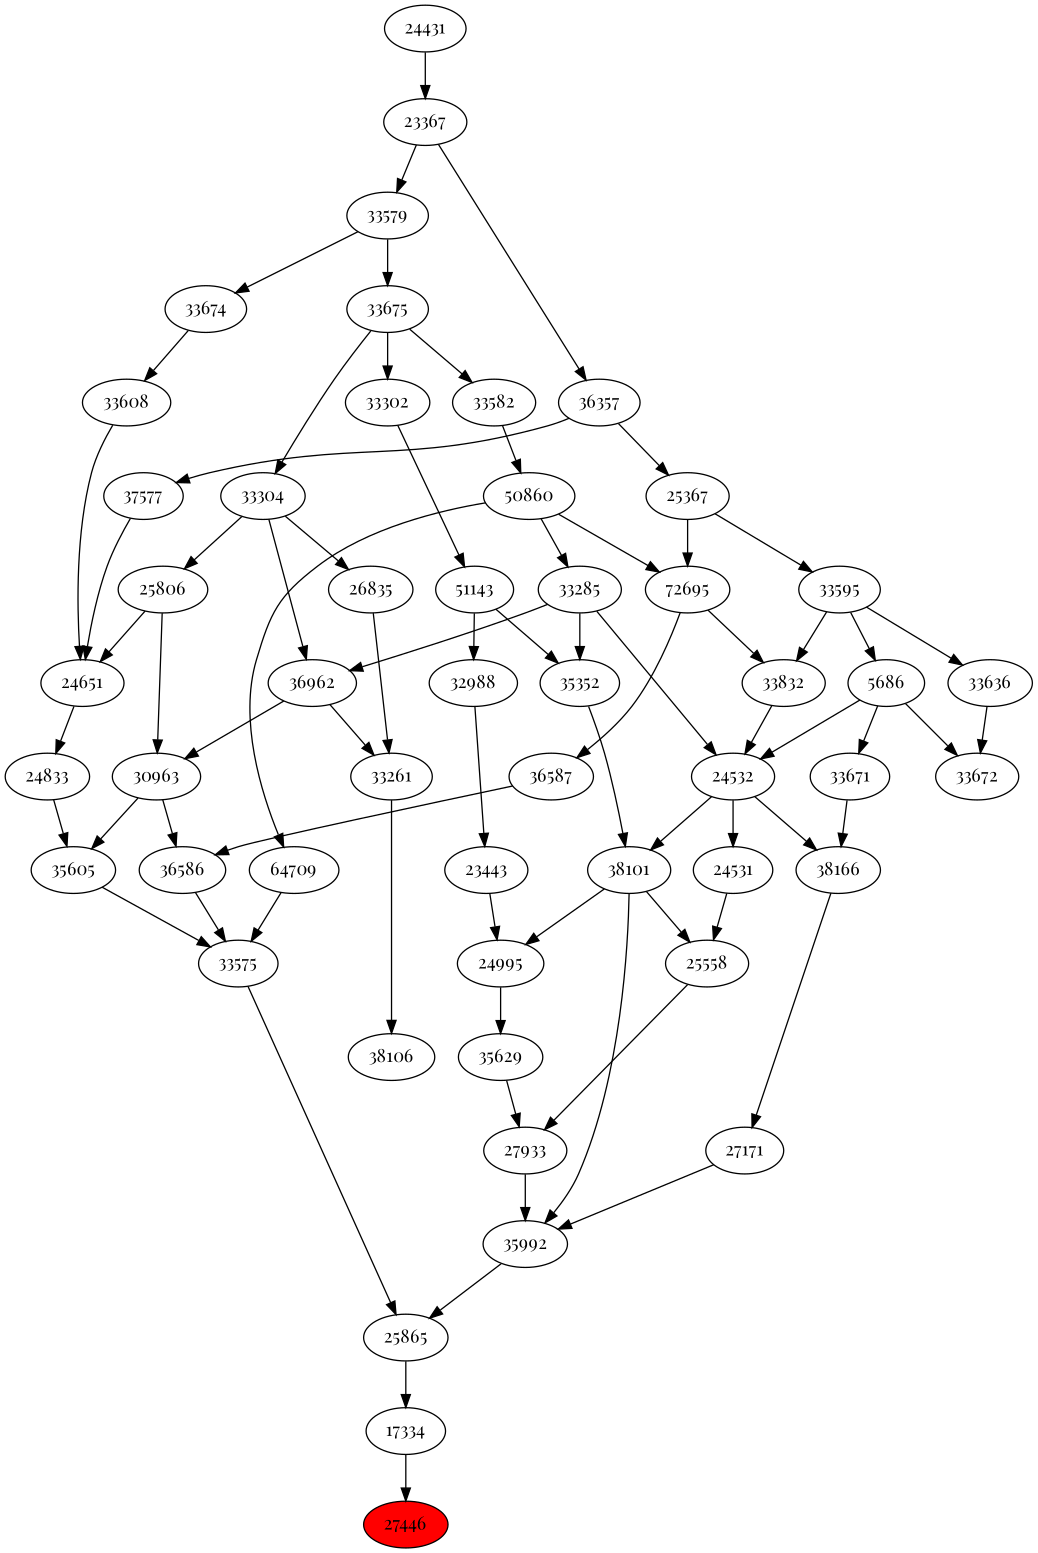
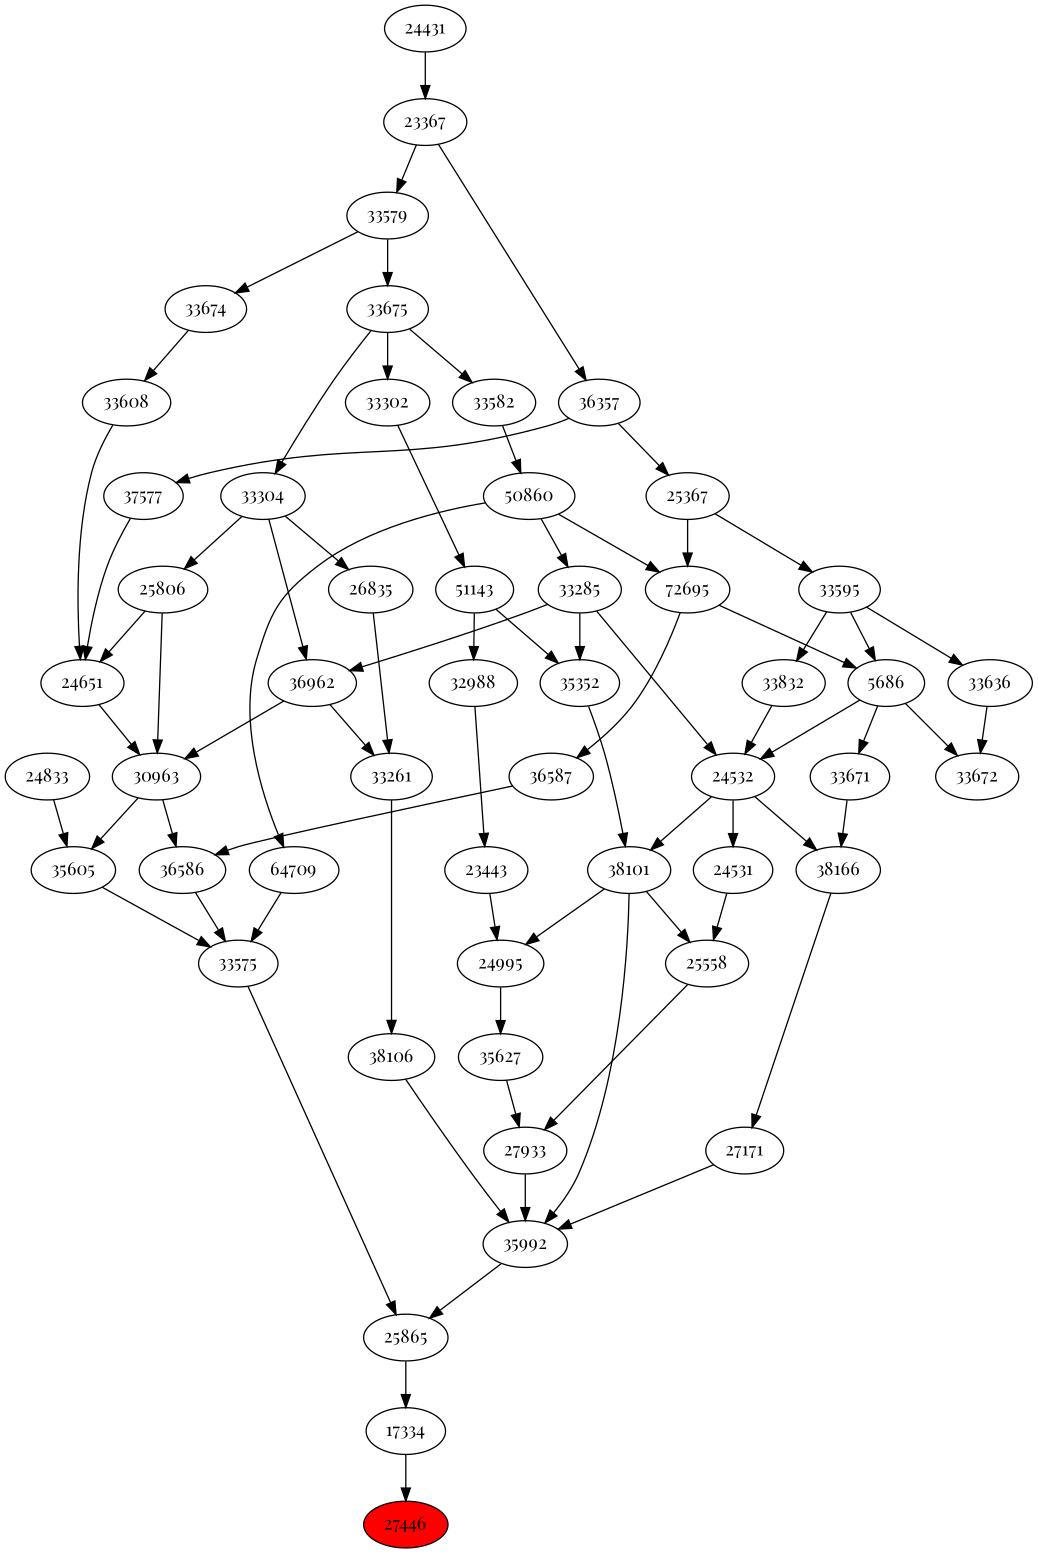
(731, 632) -> (782, 634)
(67, 724) -> (115, 724)
(501, 1057) -> (501, 1057)
none -> (452, 1146)
